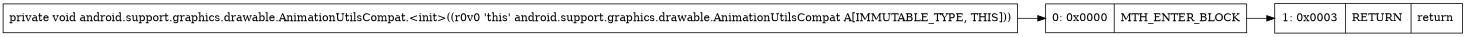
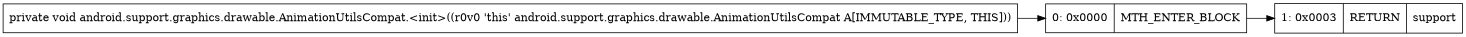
(1435, 18) -> (1434, 18)
